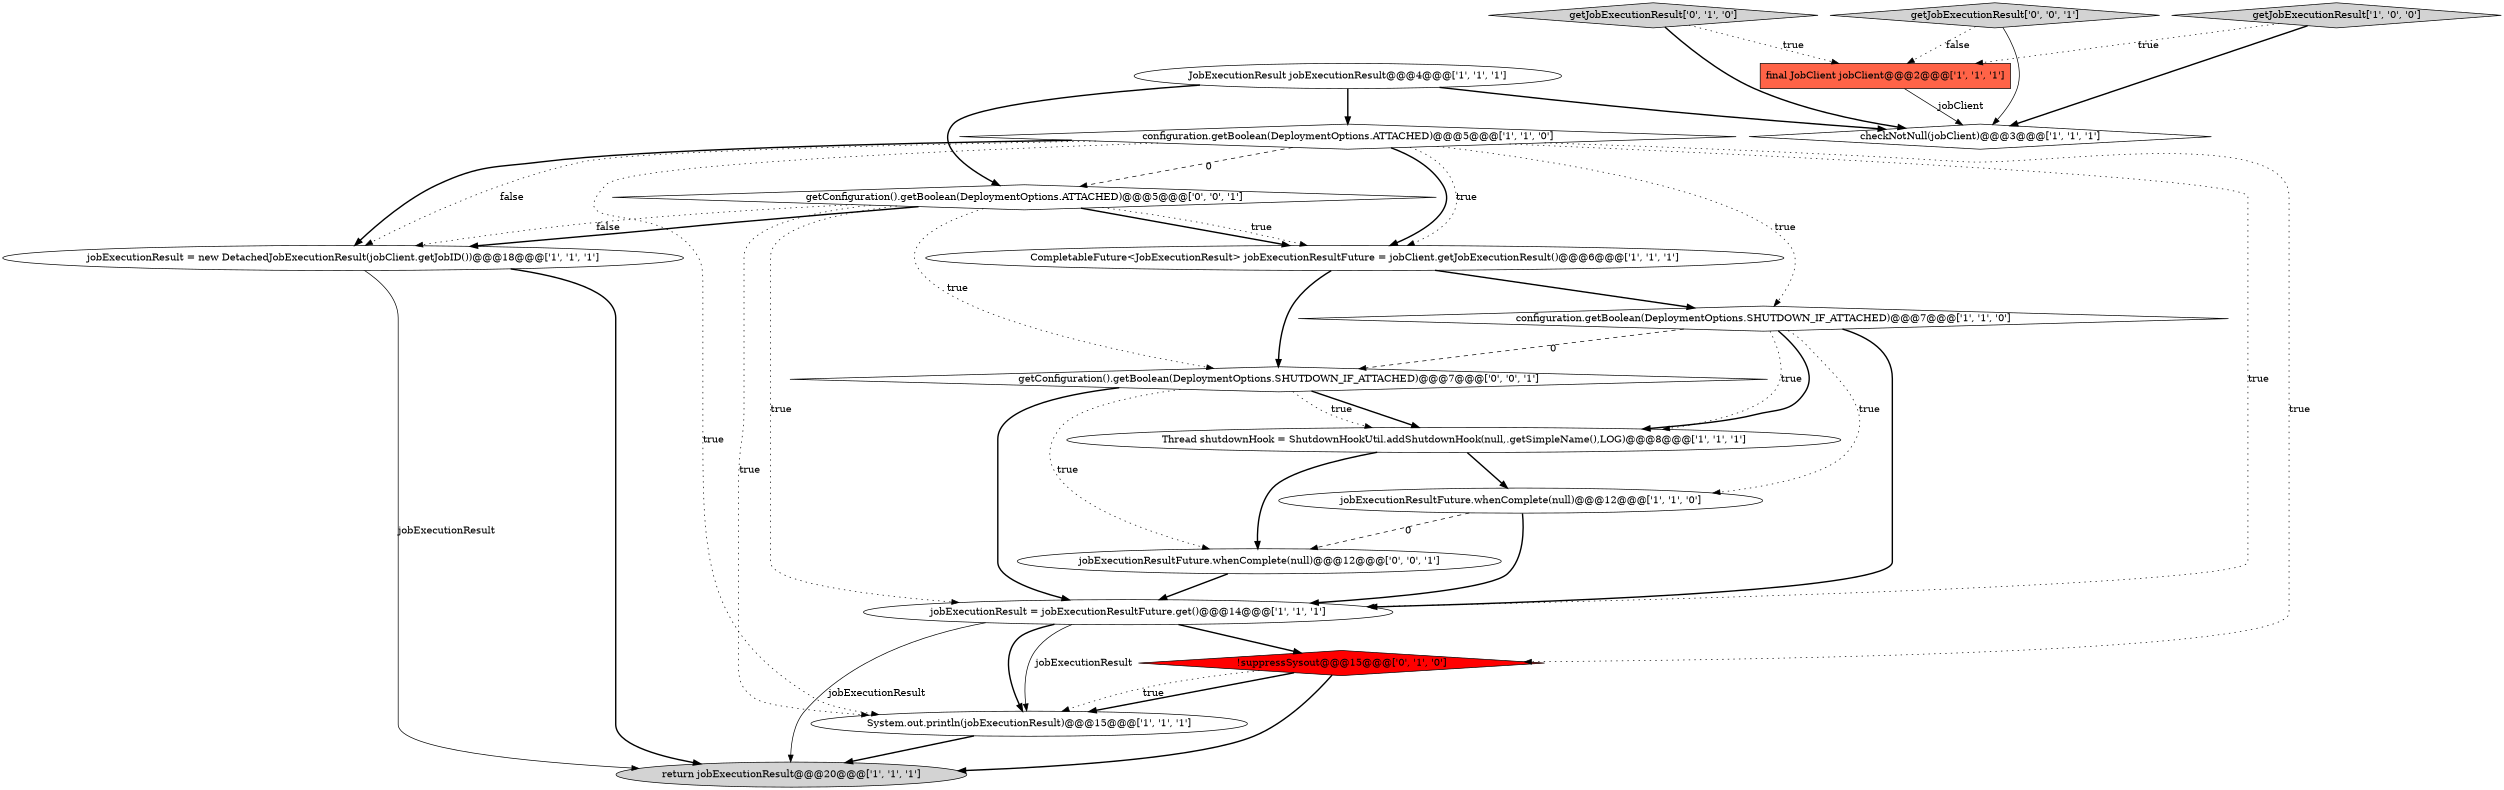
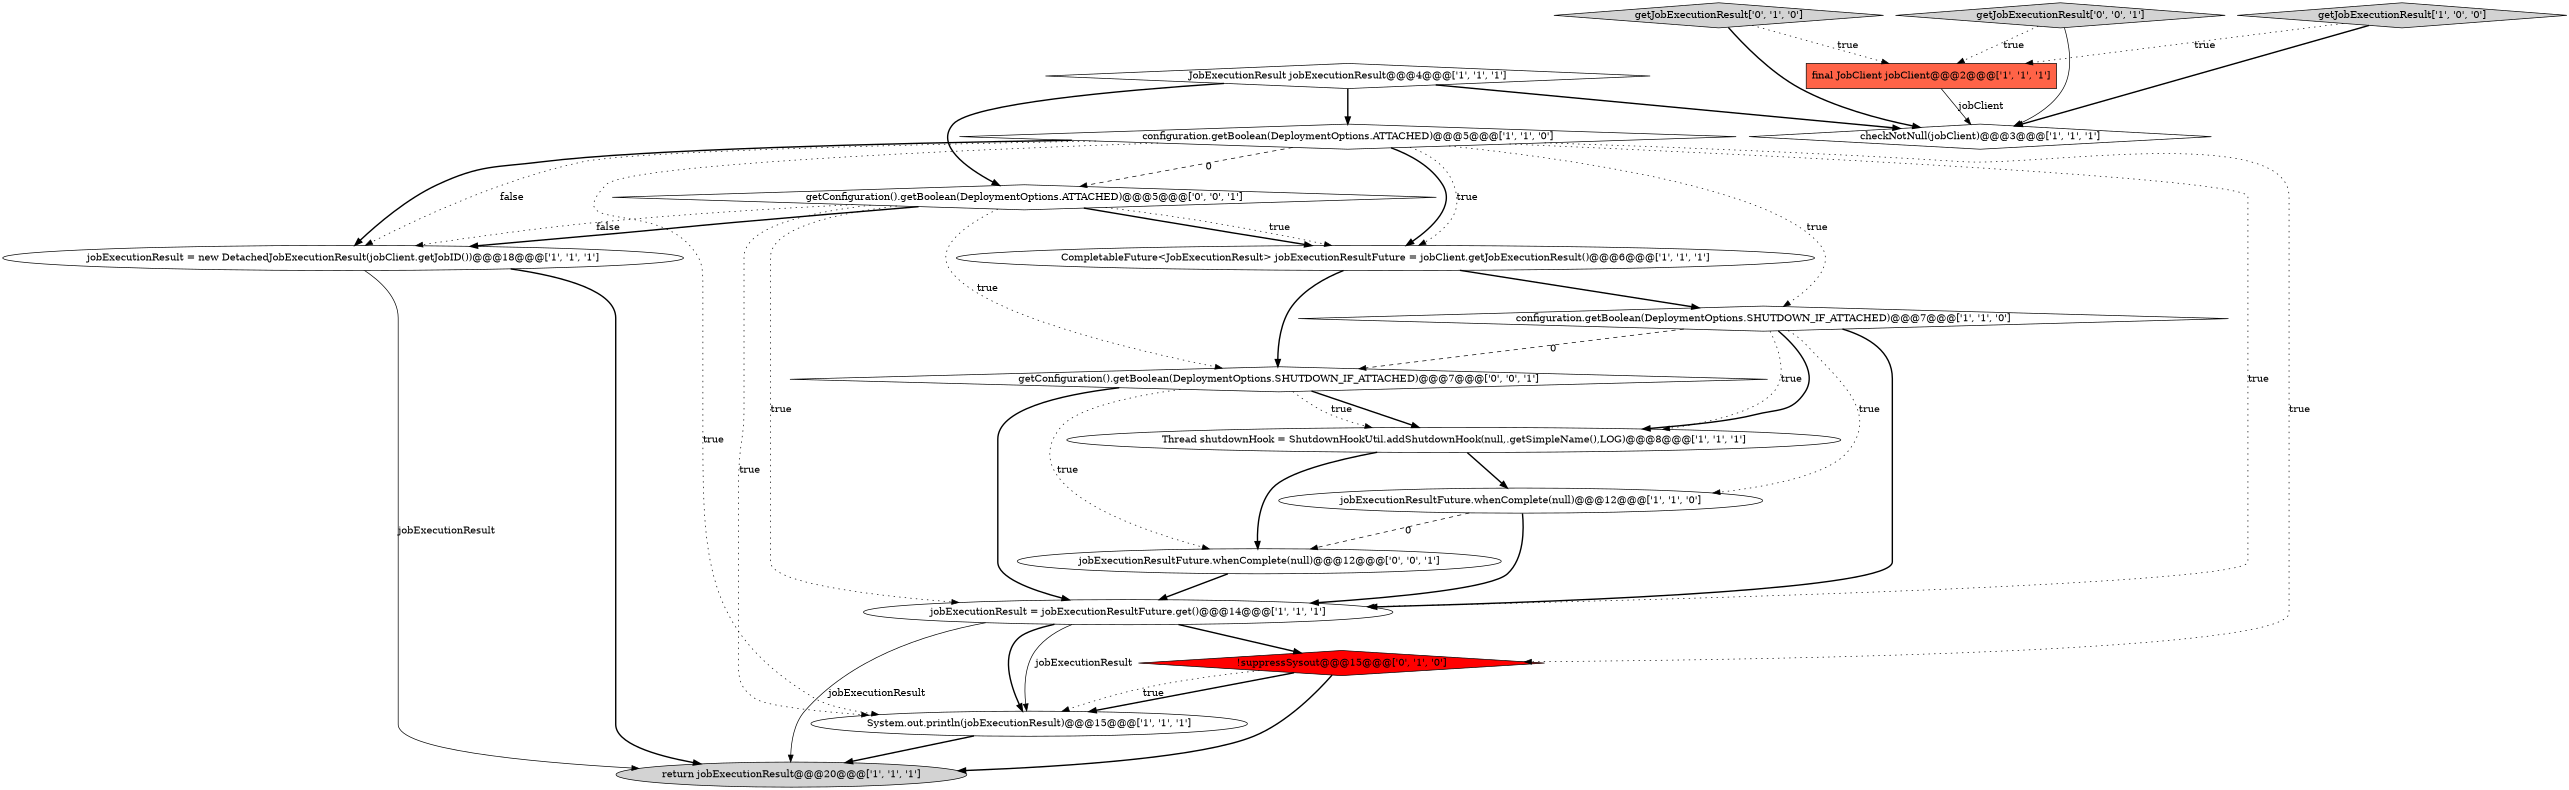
(1958, 46) -> (2014, 46)
(1348, 76) -> (1348, 76)
